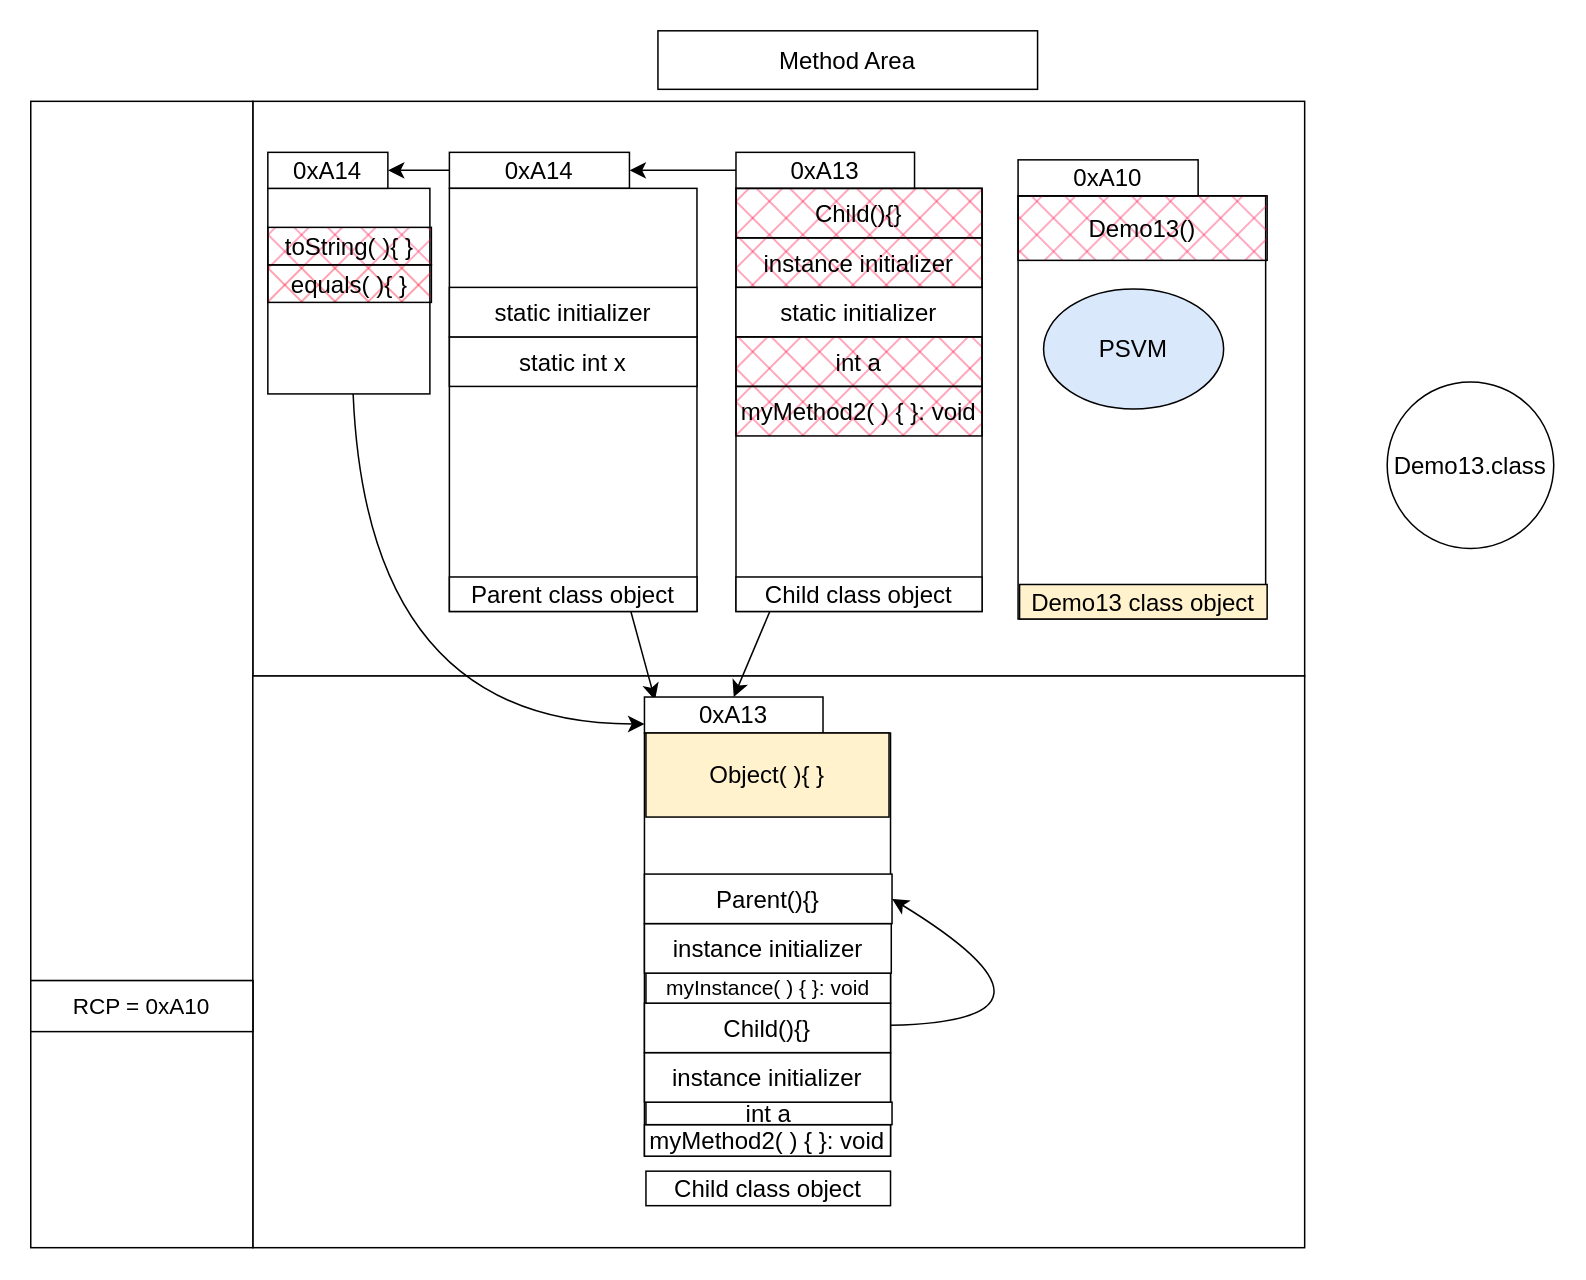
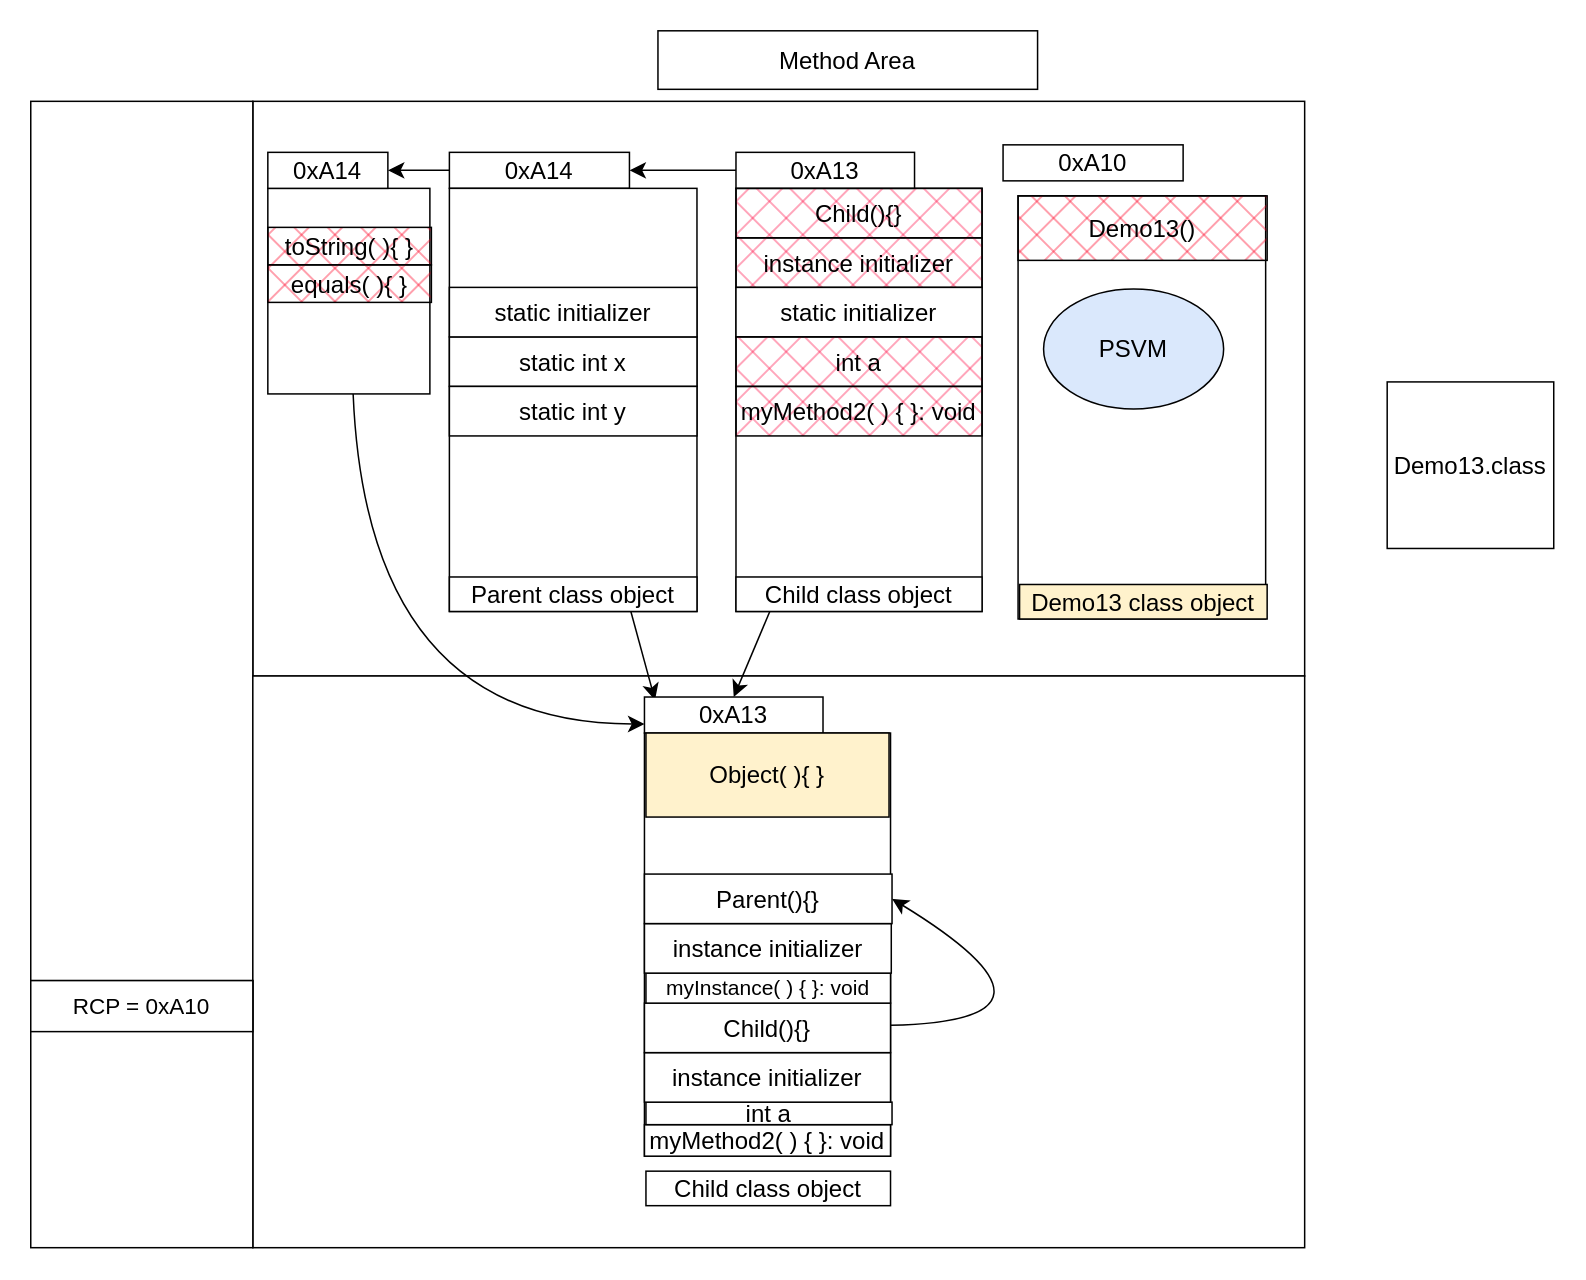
(1108, 178) -> (1093, 163)
(1142, 228) -> (1142, 228)
(350, 246) -> (350, 246)
none -> (573, 411)
(1470, 465) -> (1470, 465)
